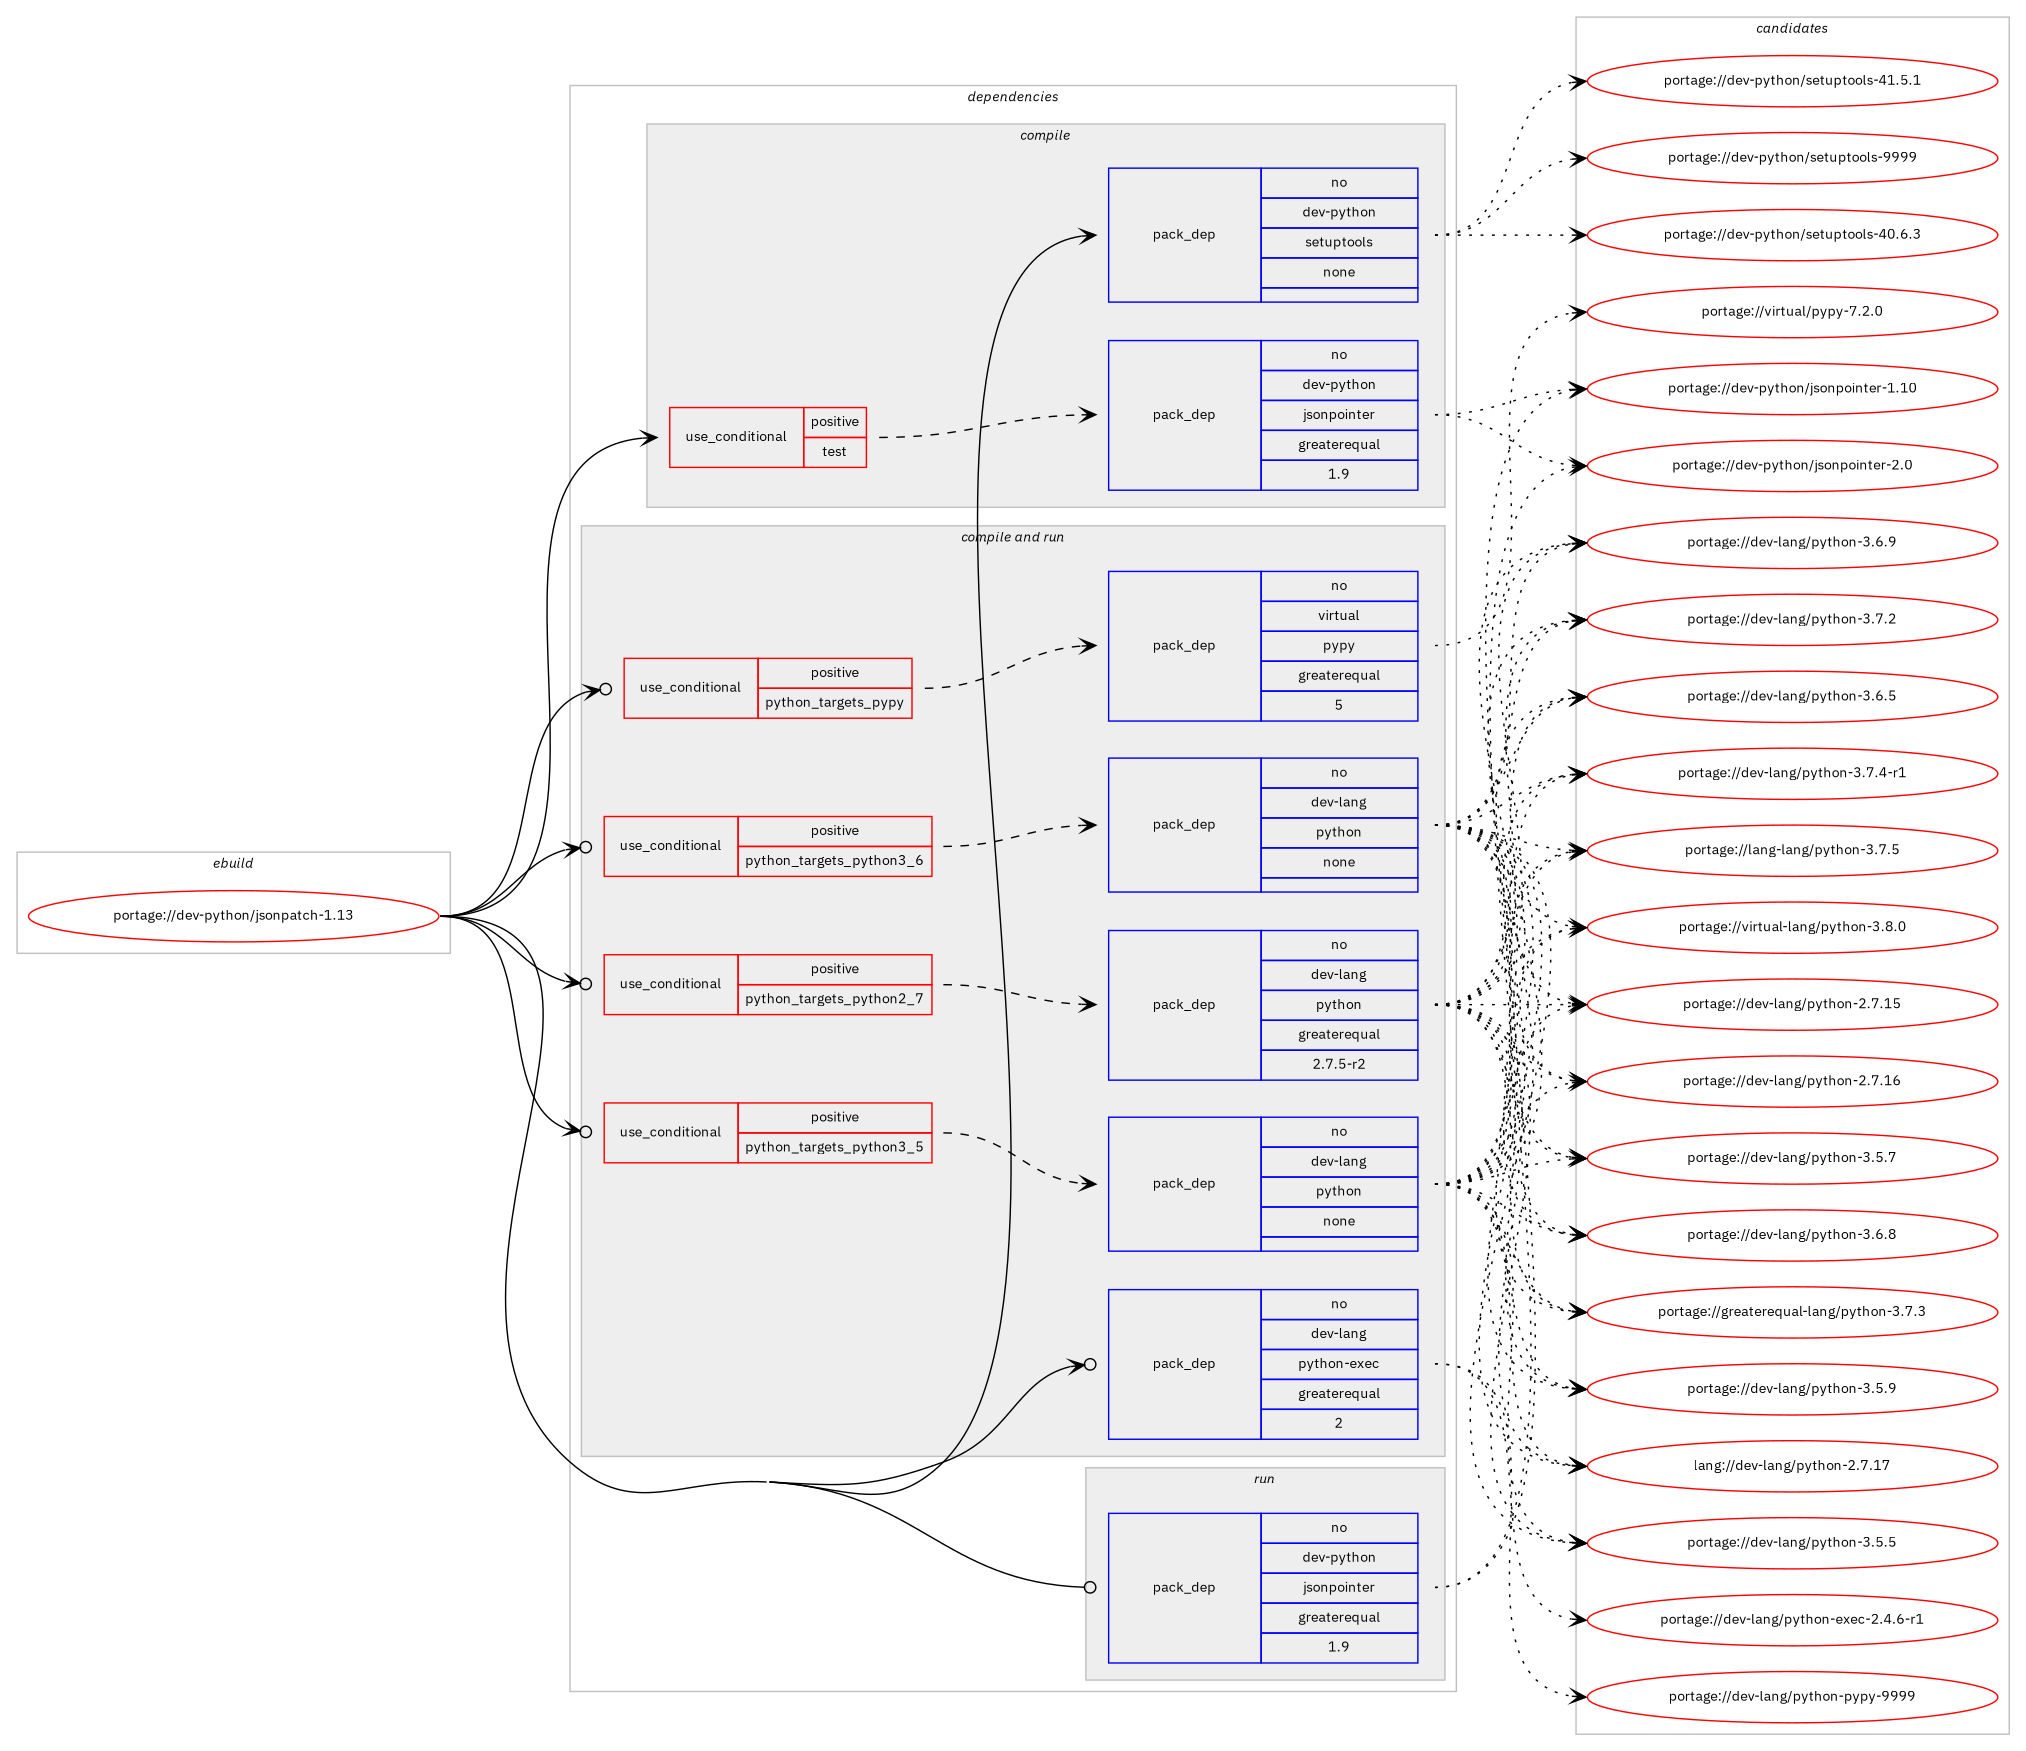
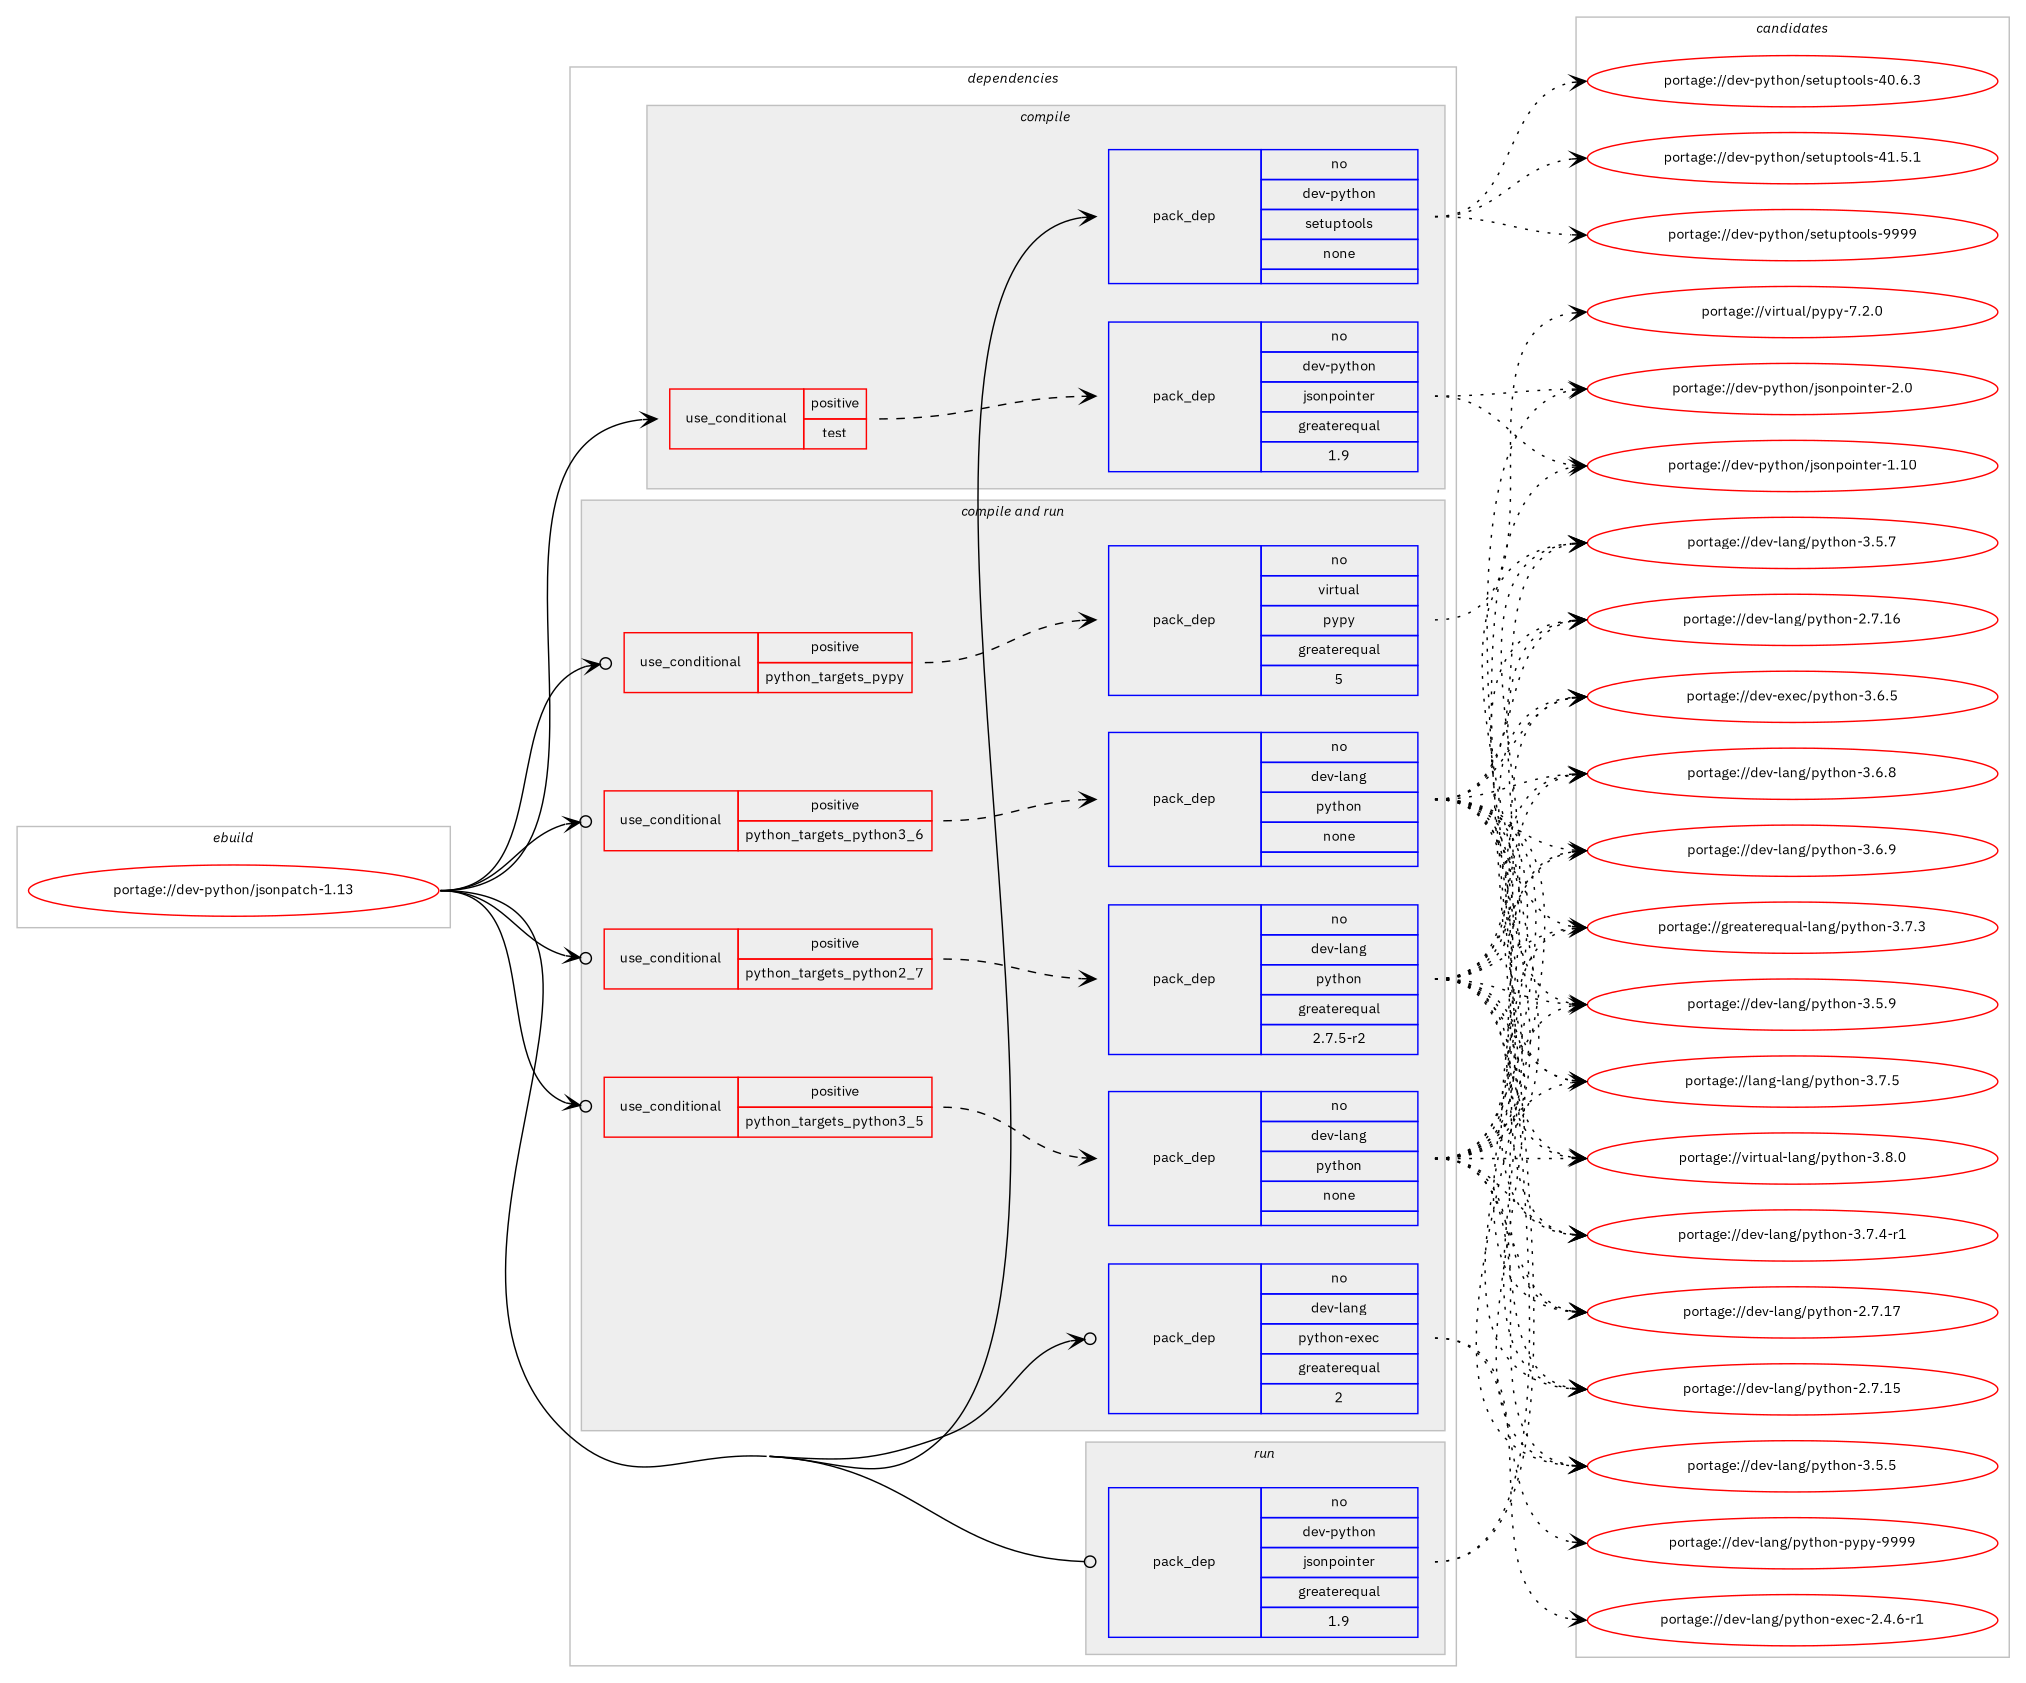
(1793, 620) -> none
(1793, 697) -> (1793, 697)
(1793, 1466) -> (1793, 1312)
